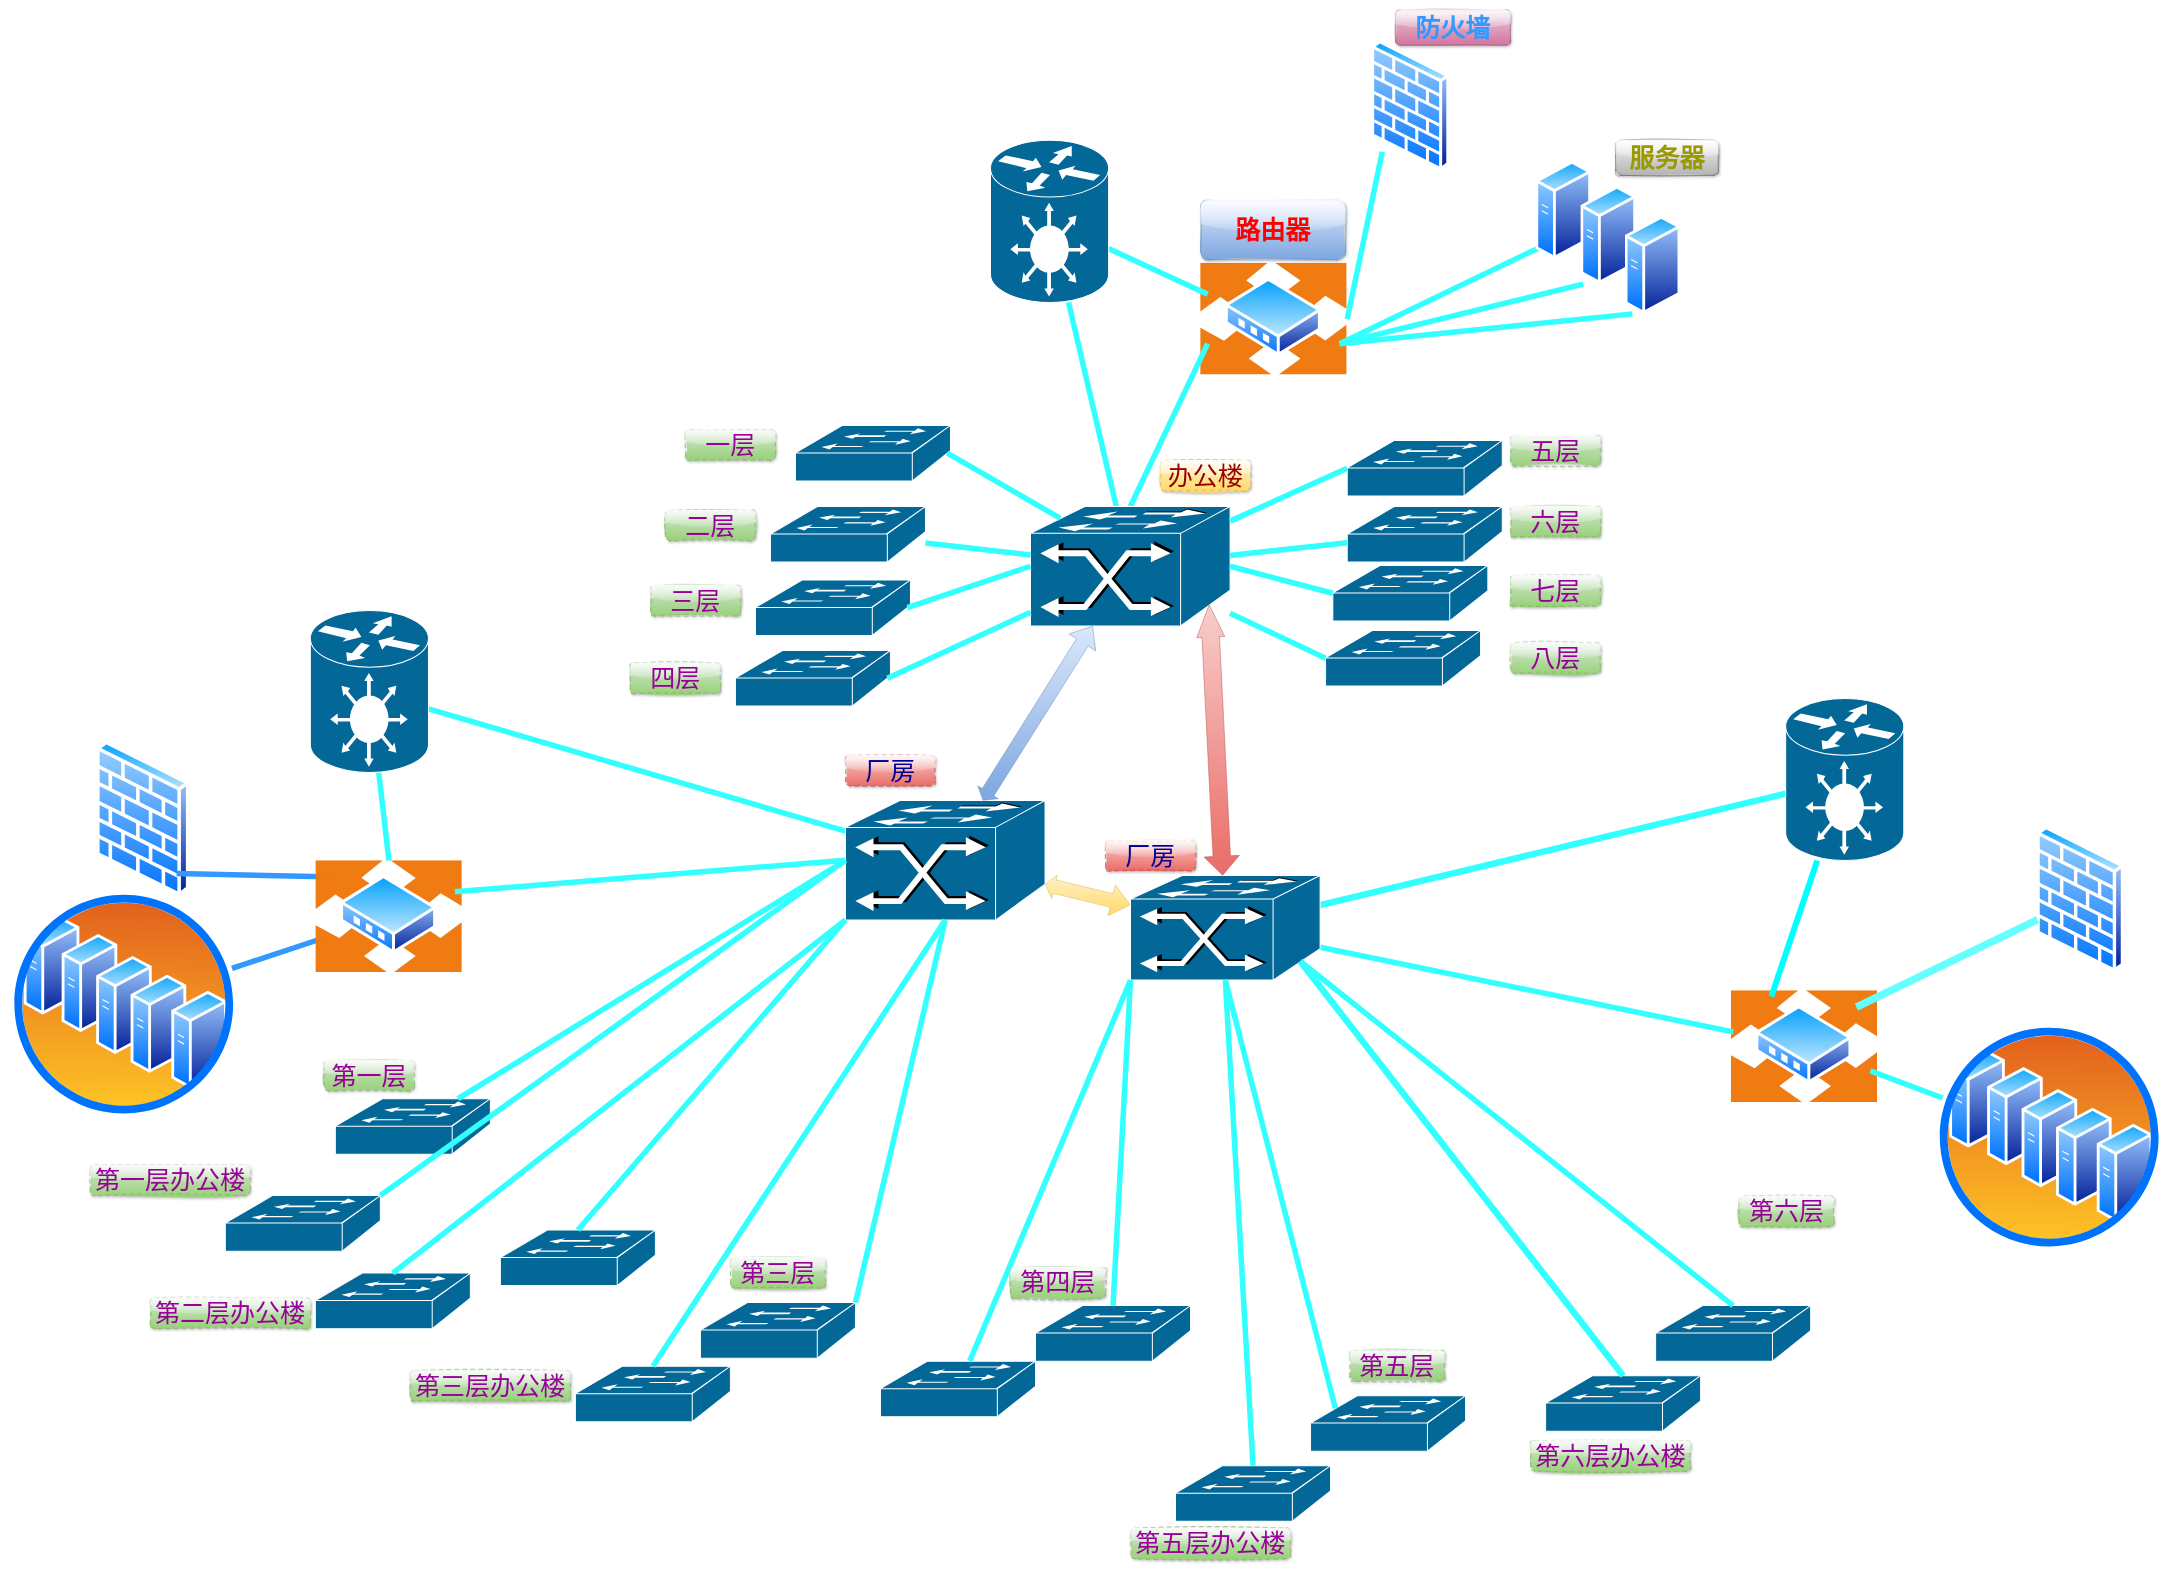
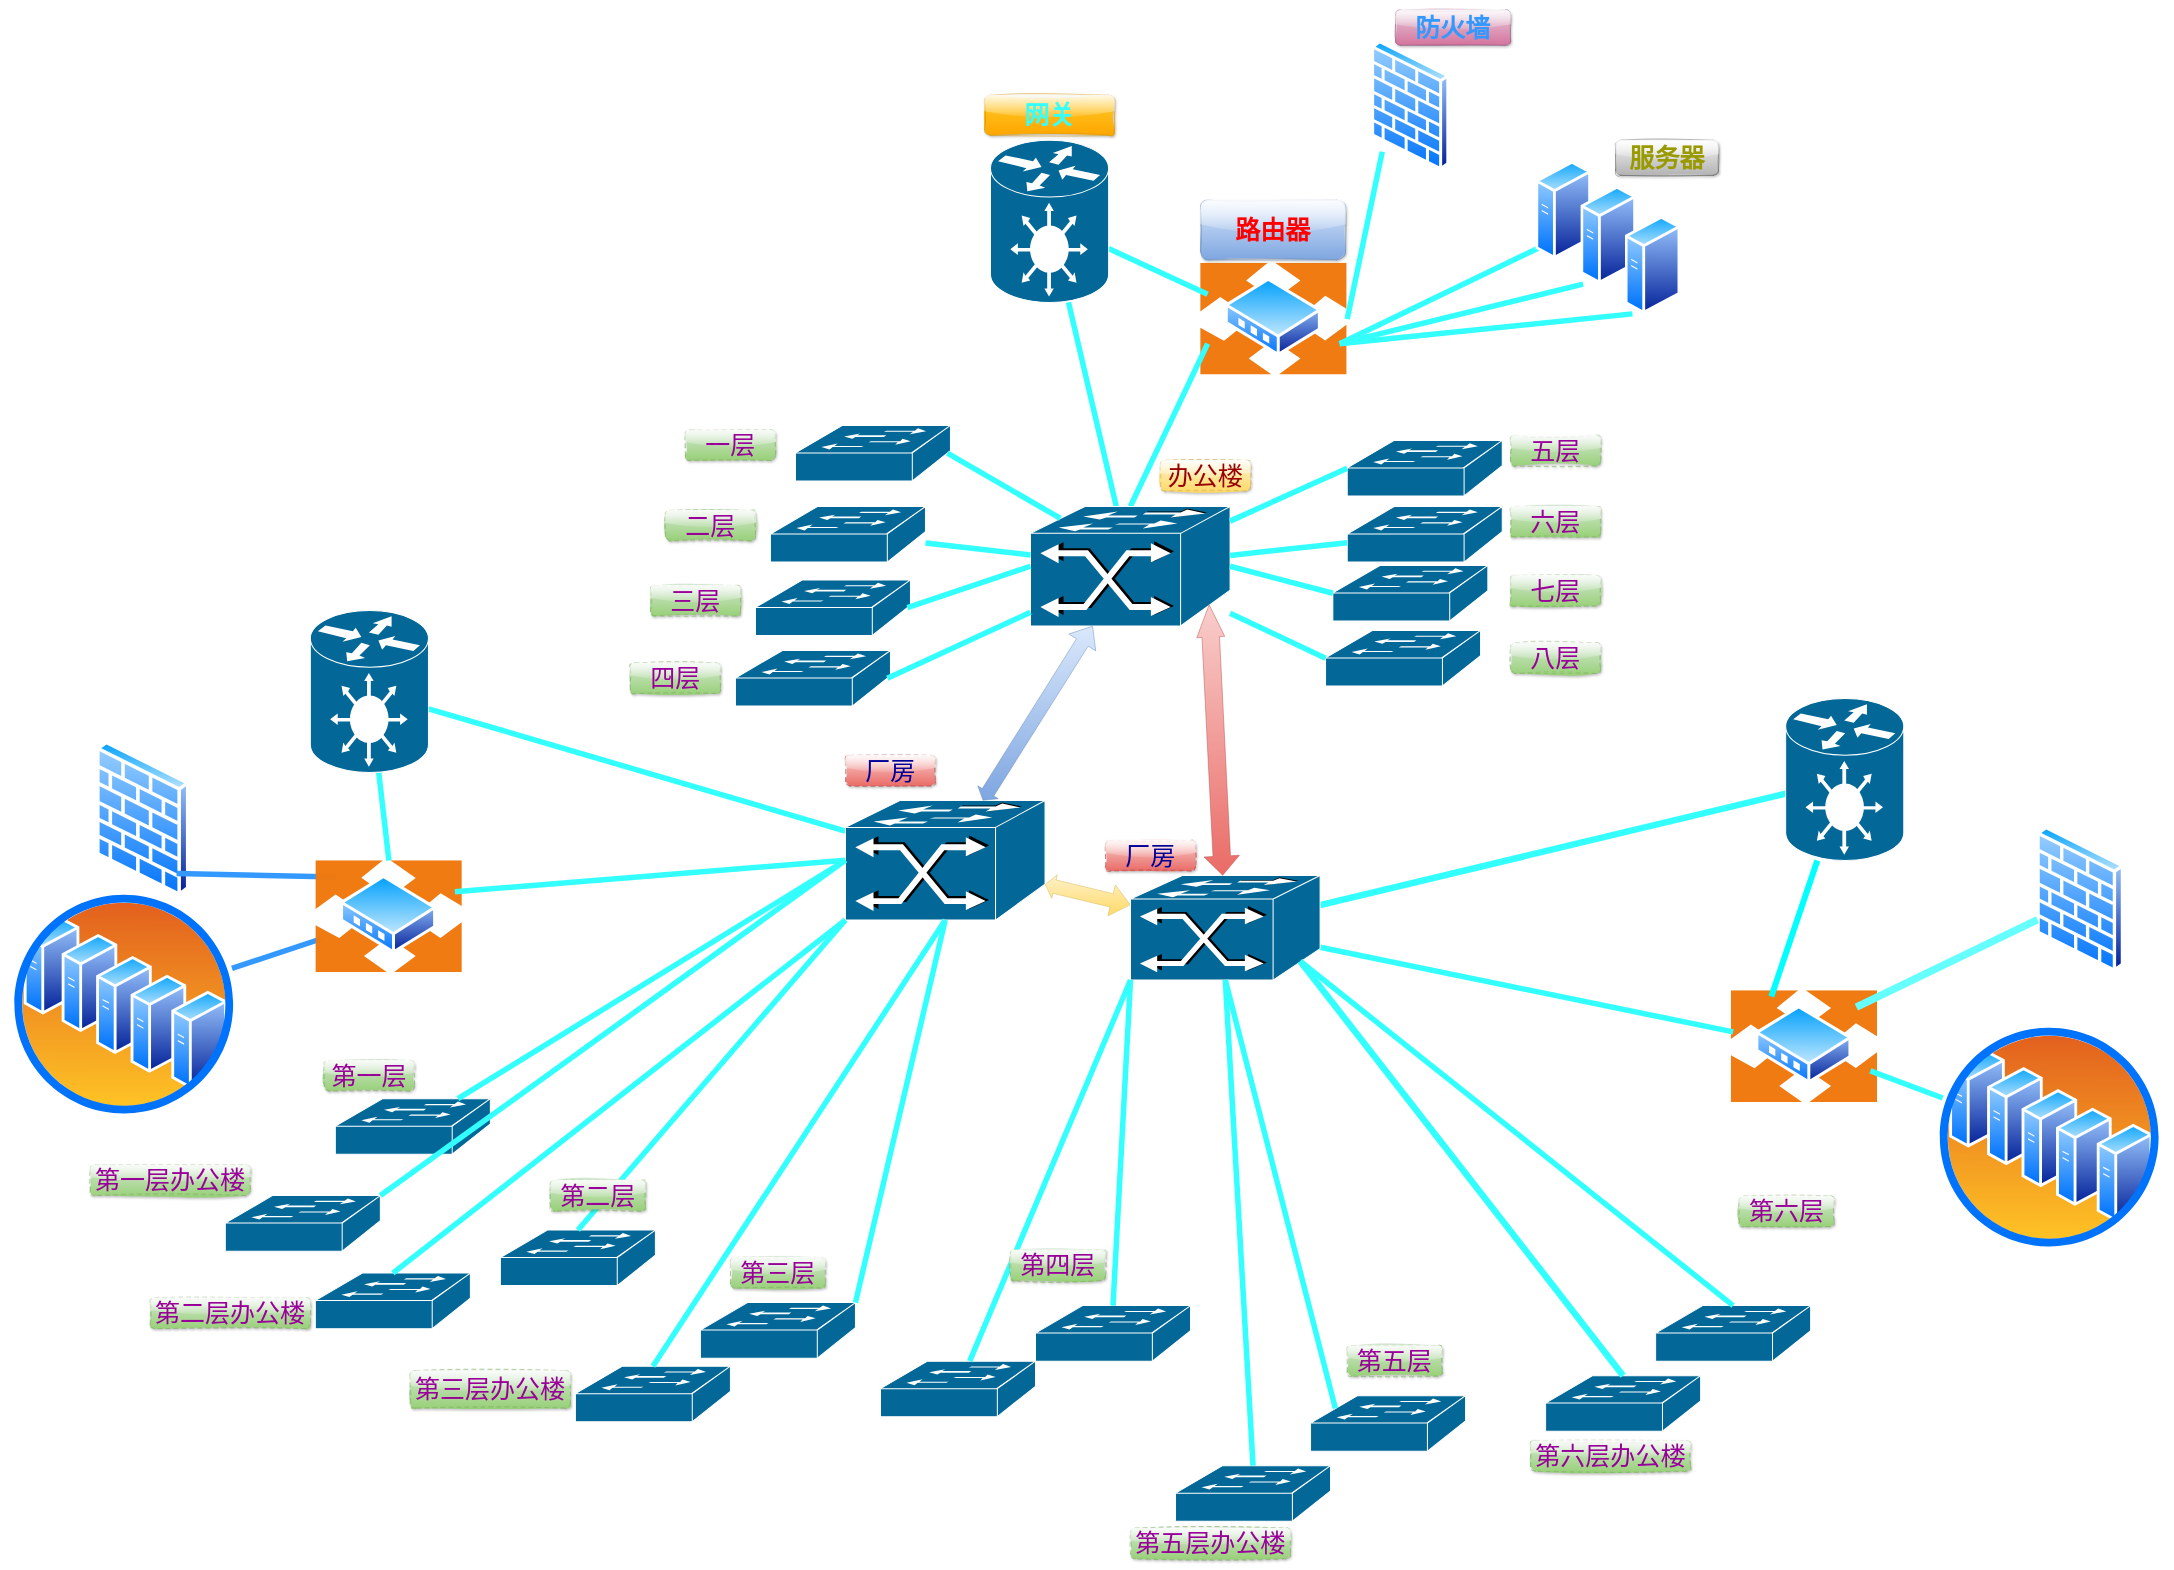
none -> (1049, 115)
none -> (598, 1196)
(1058, 1282) -> (1058, 1265)
(1397, 1366) -> (1394, 1361)
(490, 1386) -> (490, 1389)
